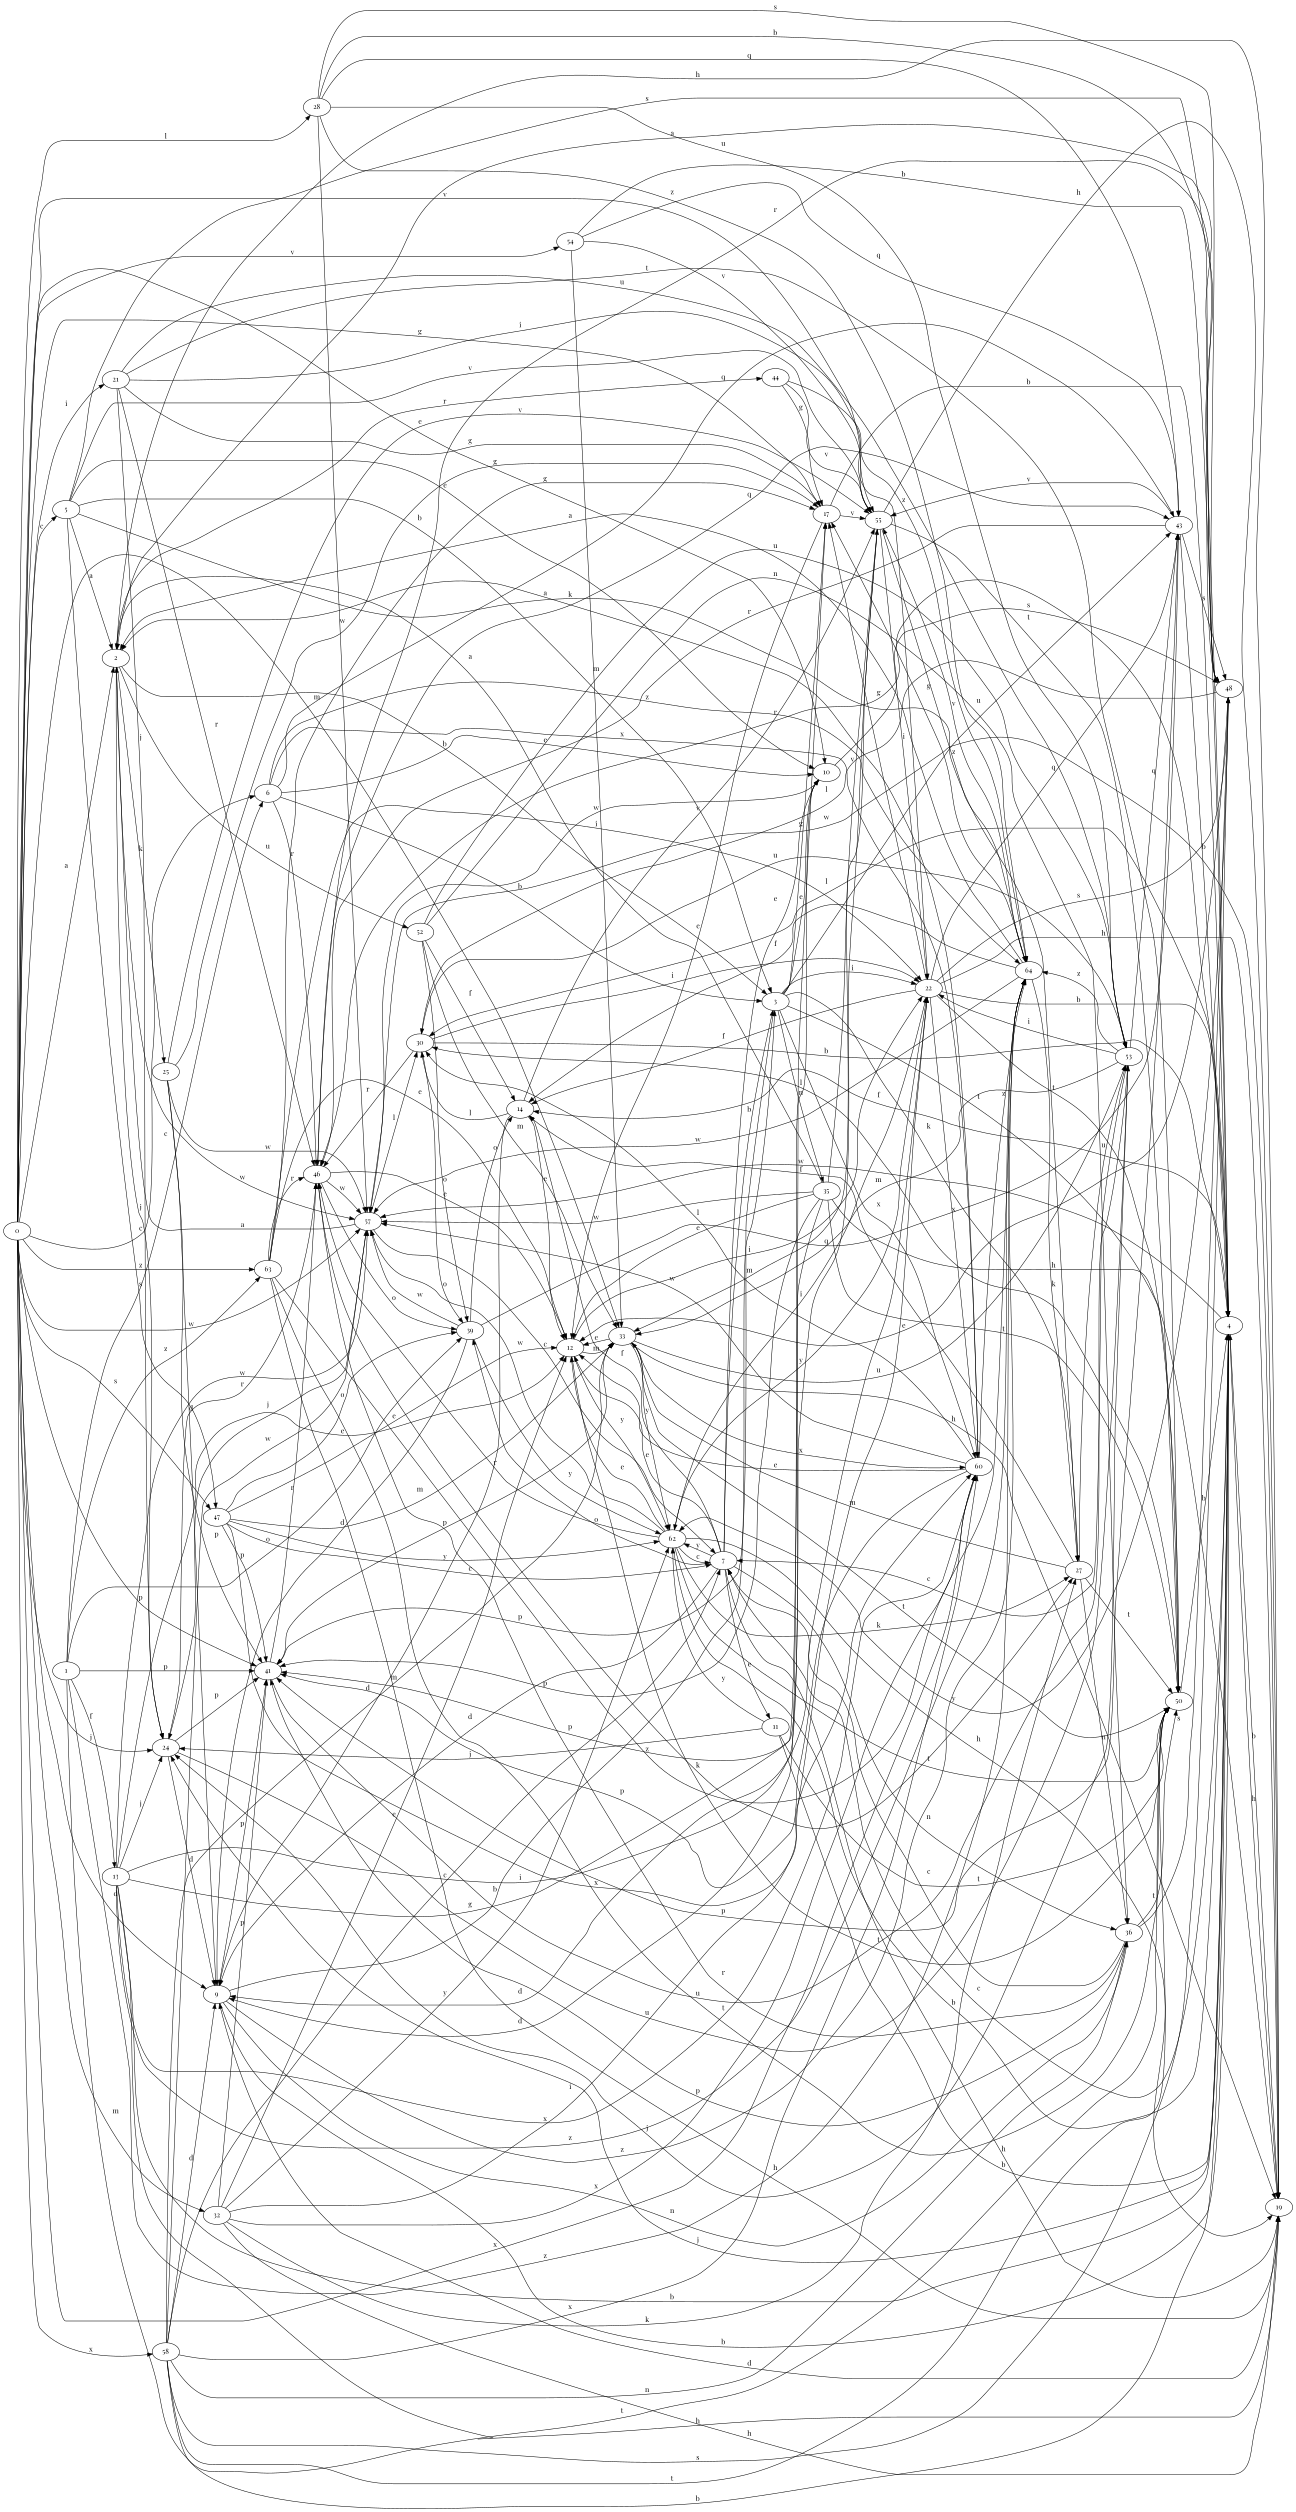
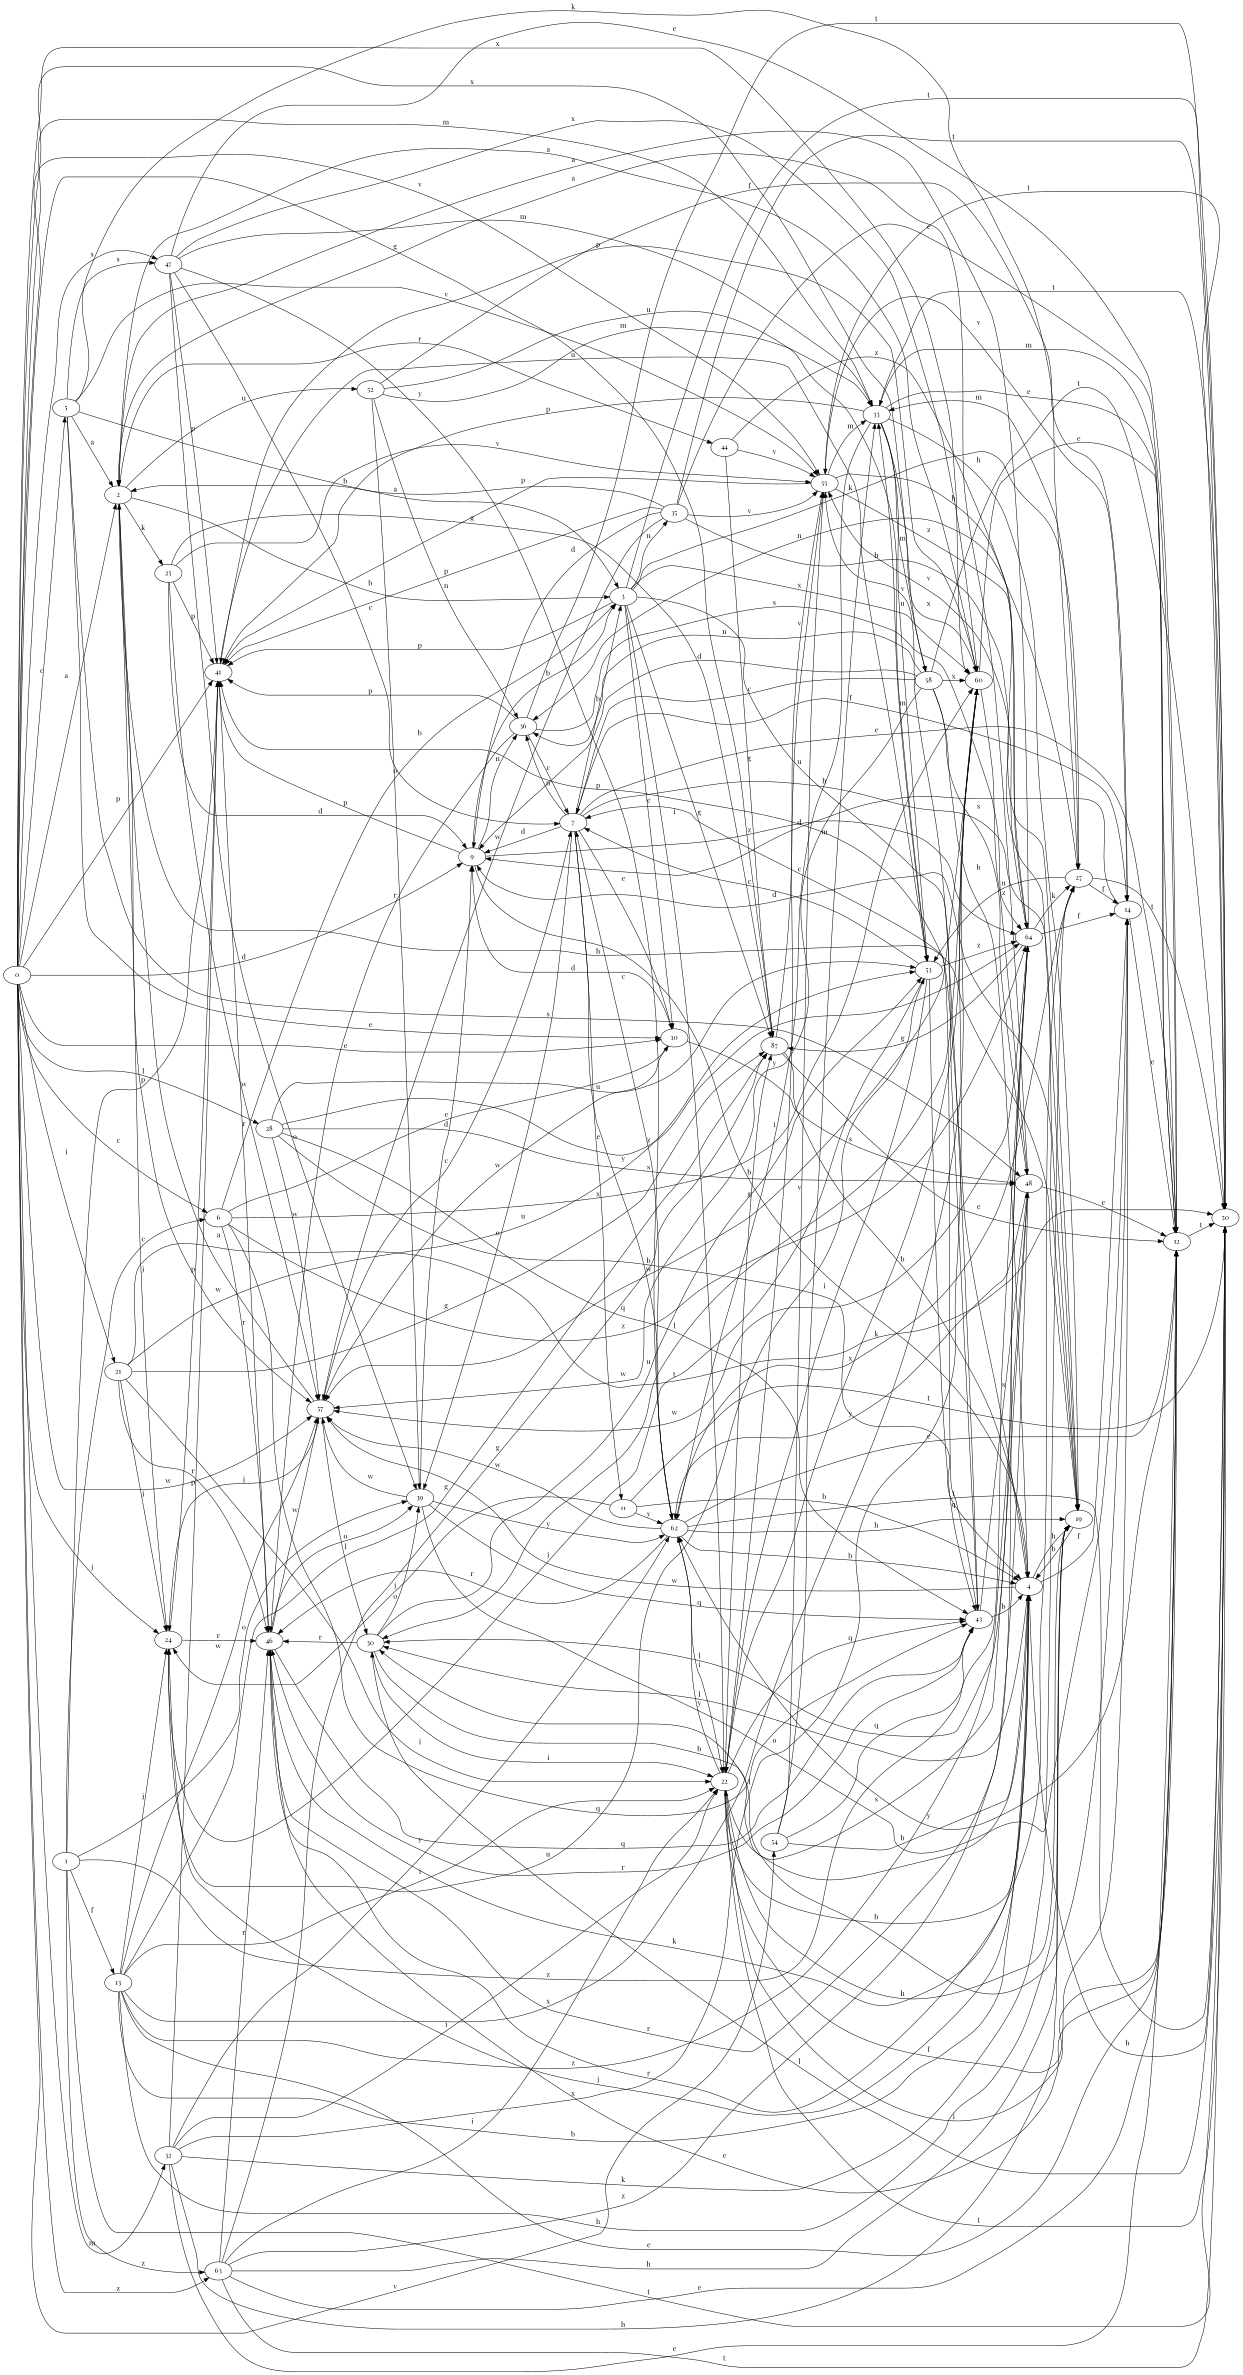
(827, 514) -> (775, 1046)
(1244, 942) -> none
(270, 1791) -> (902, 557)
(190, 1863) -> none
